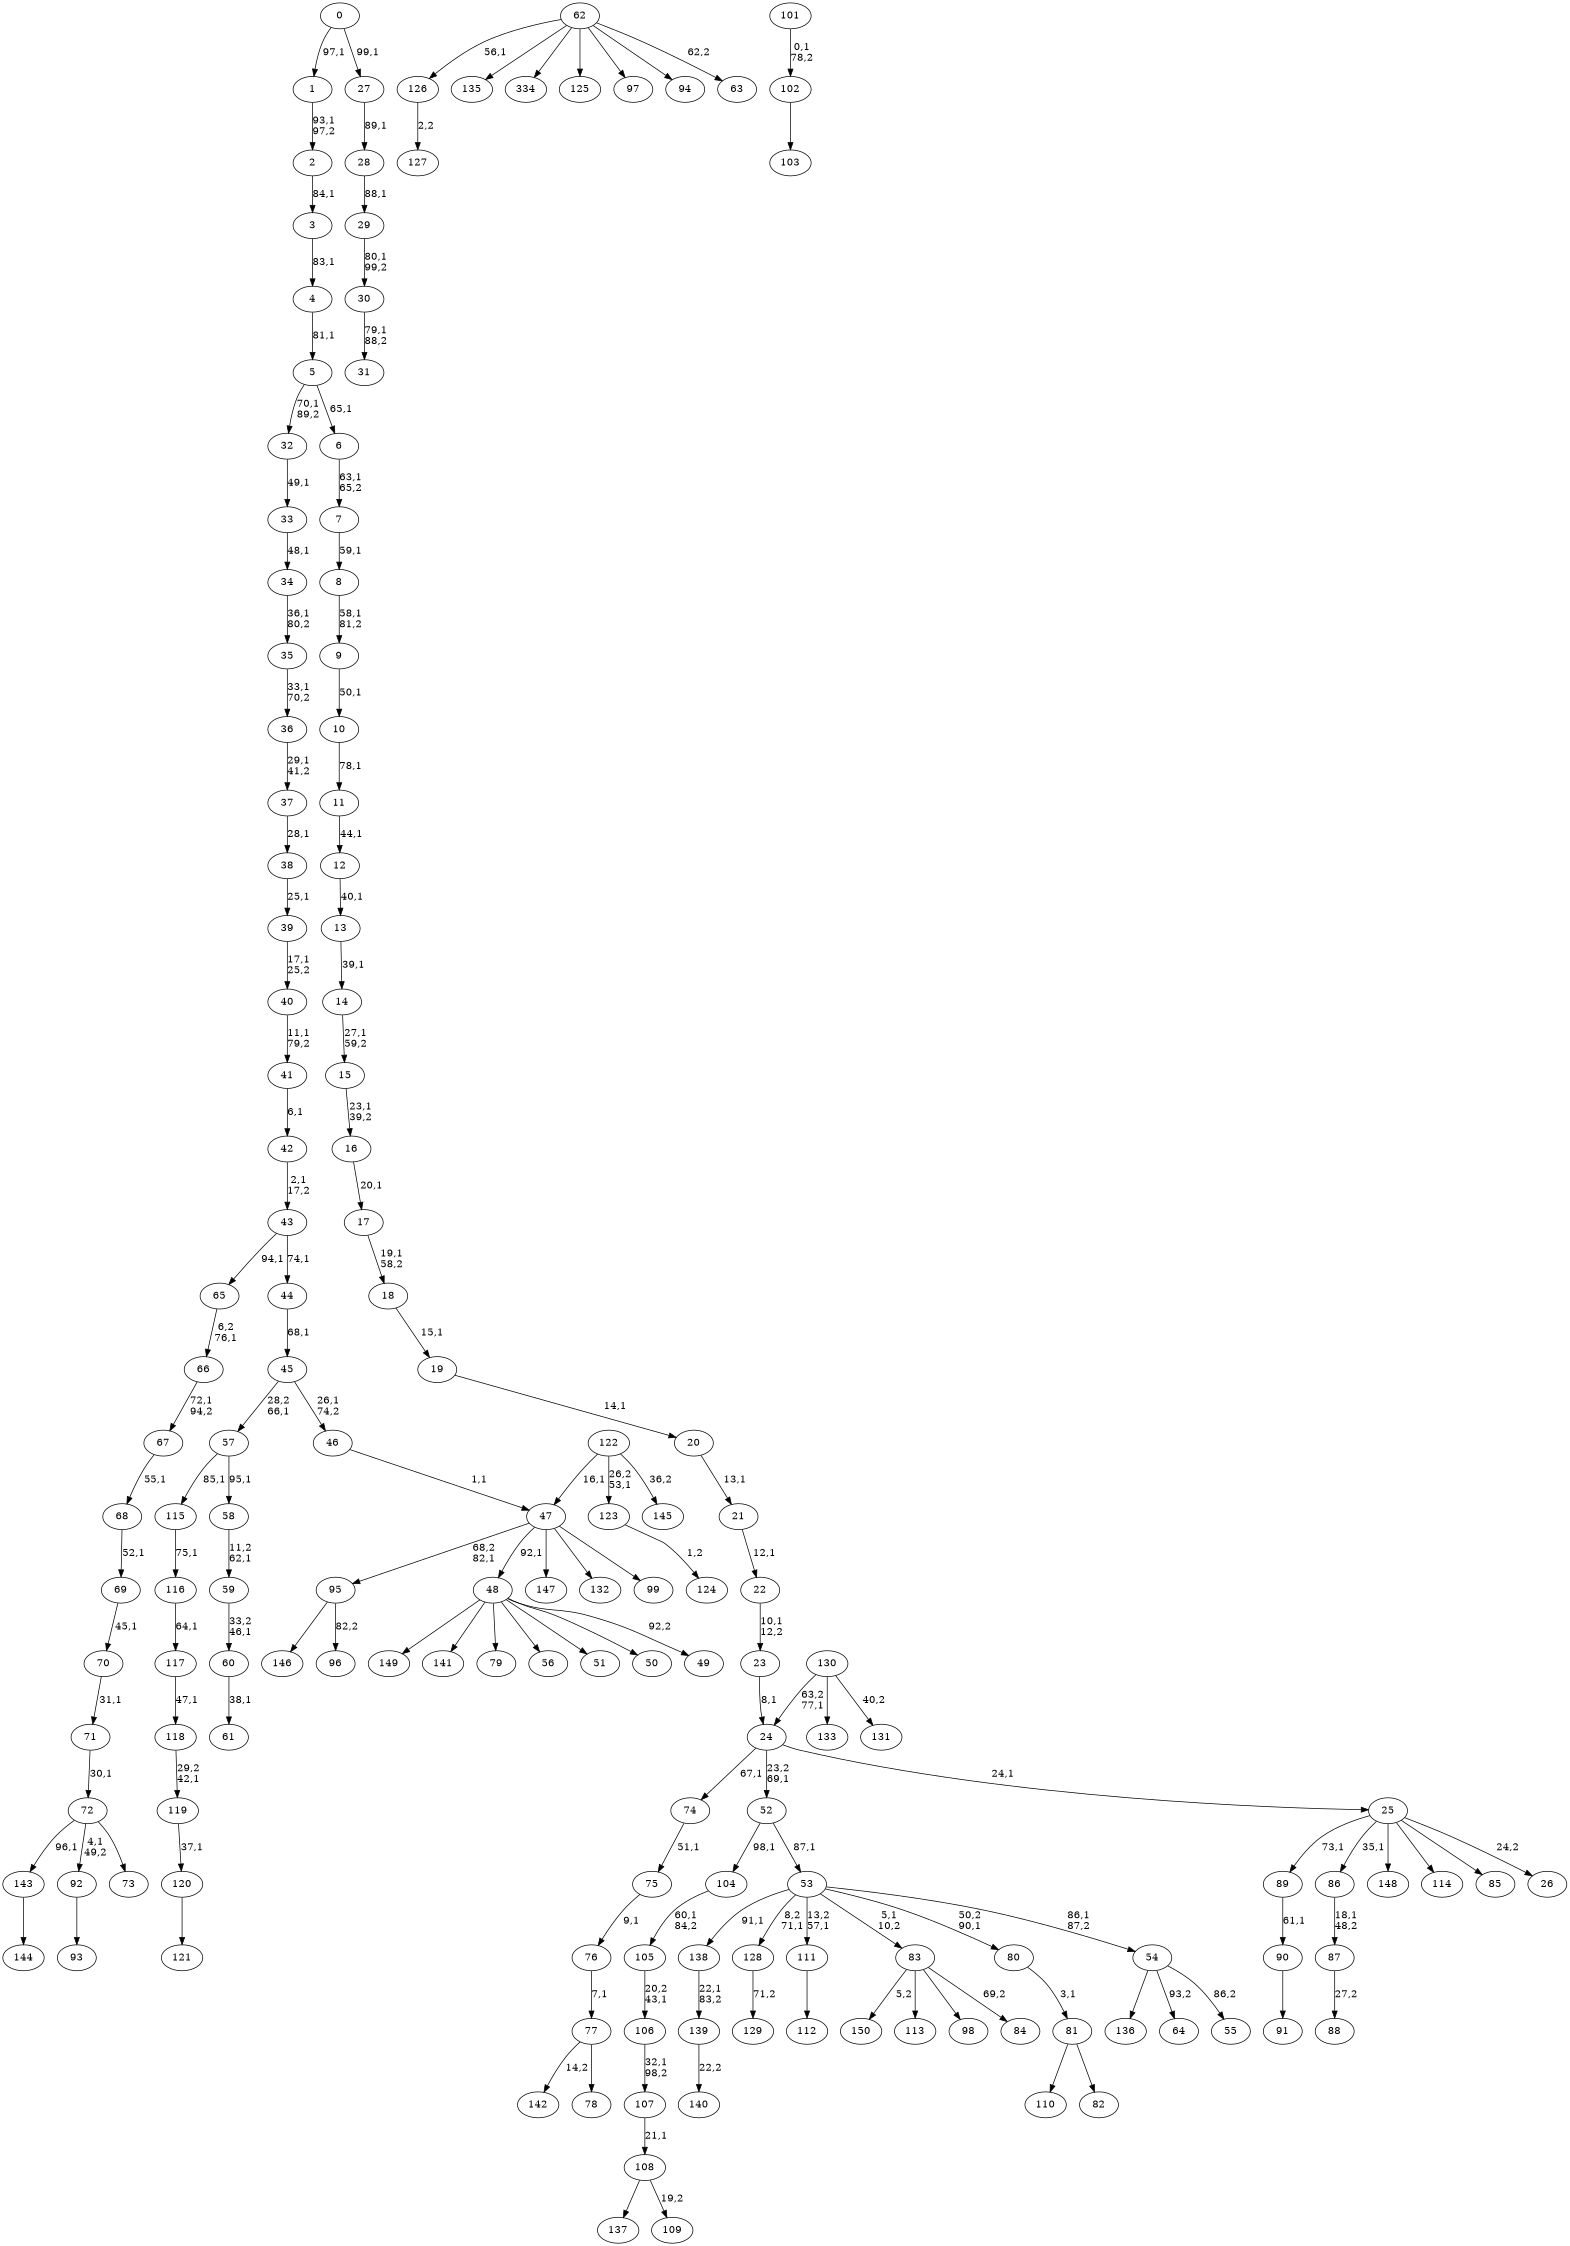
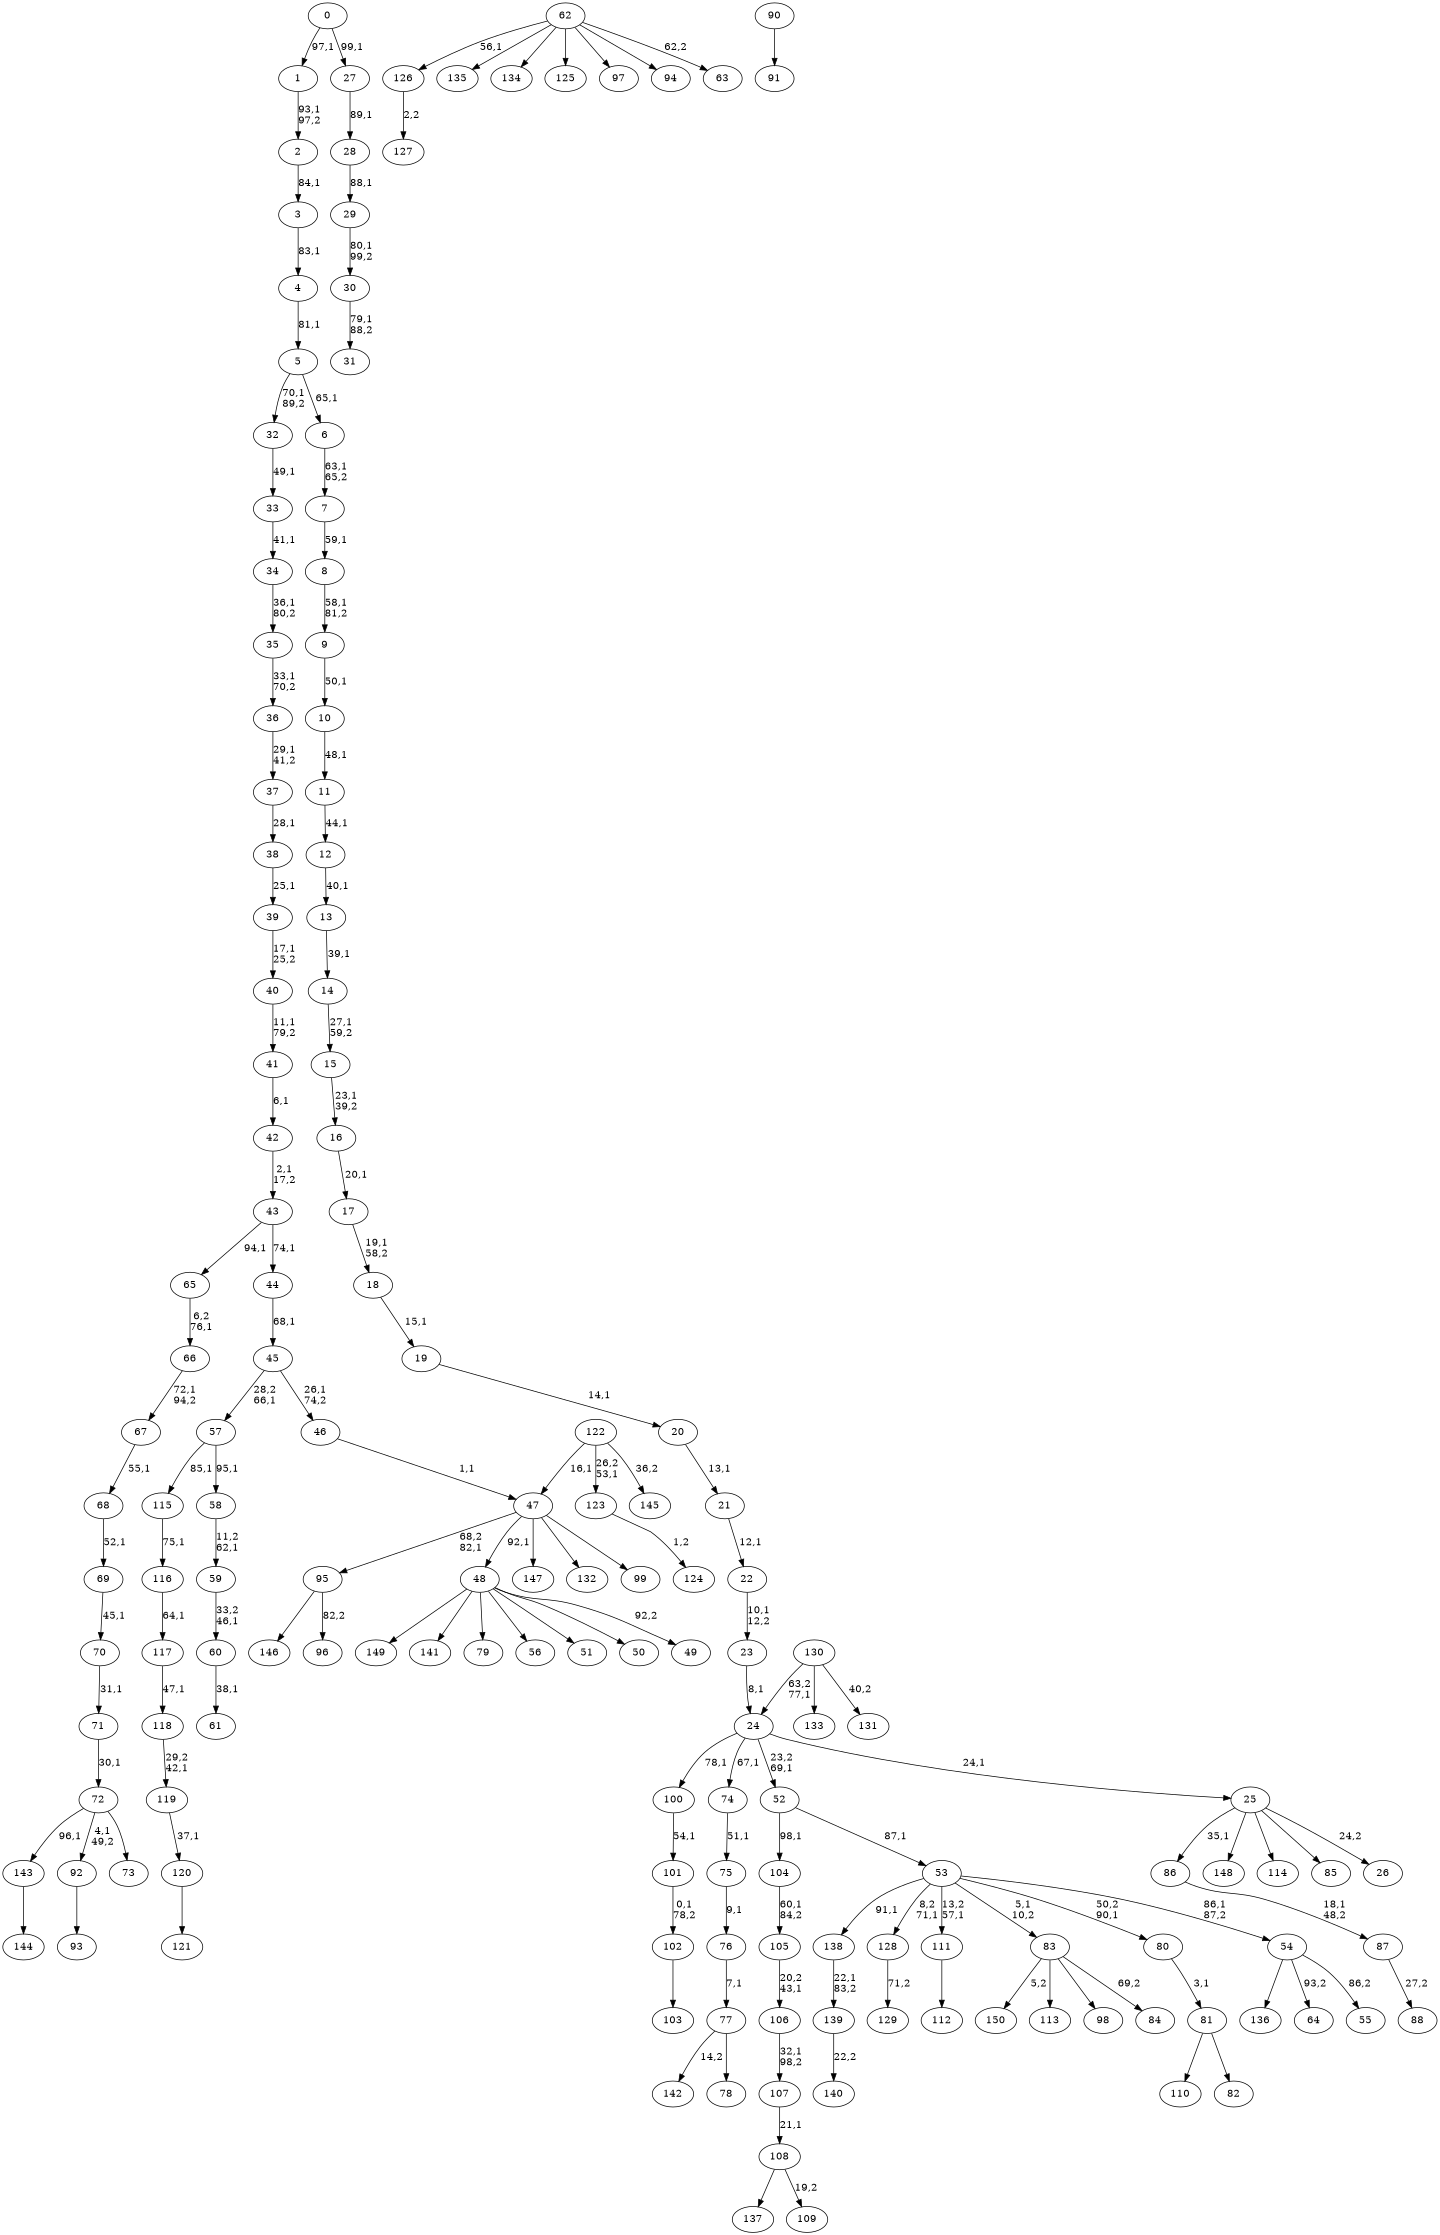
(526, 89) -> (512, 79)
(299, 551) -> (284, 540)
(351, 766) -> (336, 755)
none -> (674, 1800)
(1283, 1884) -> none
